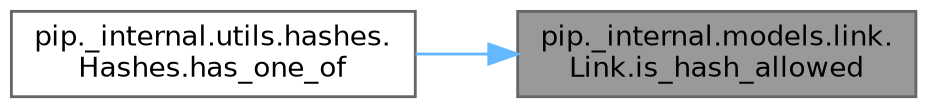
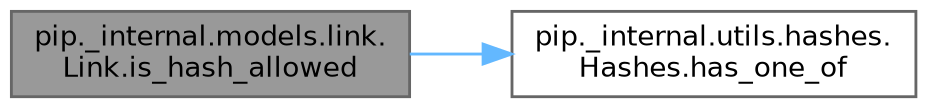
(452, 54) -> (446, 54)
